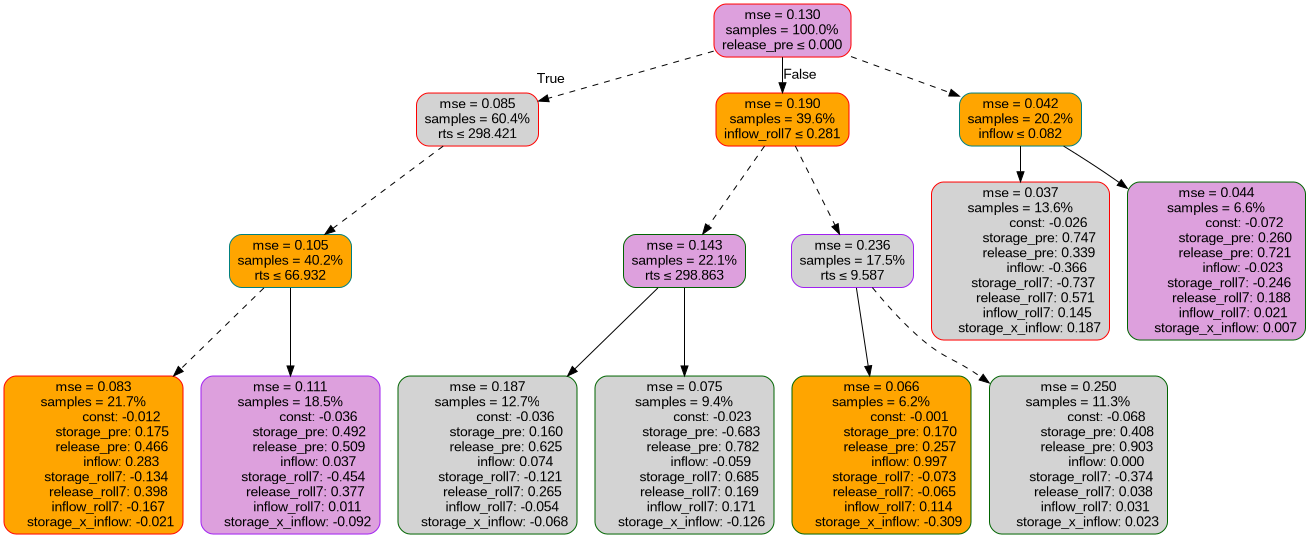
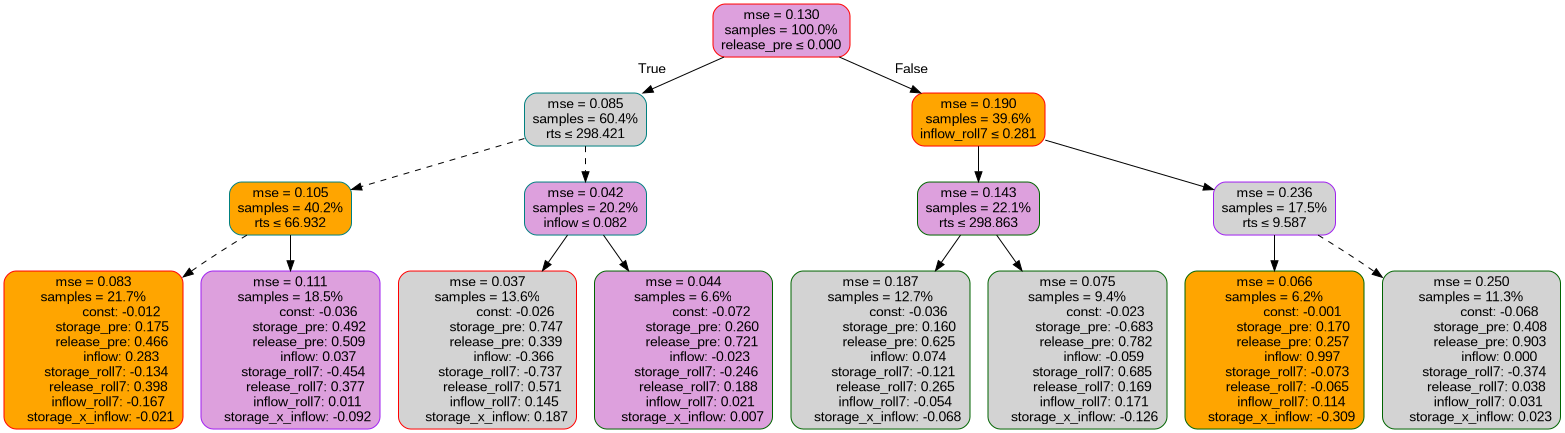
(631, 75) -> (688, 73)
(900, 75) -> (586, 159)
(478, 120) -> (586, 120)
(1020, 120) -> (586, 208)
(737, 186) -> (978, 159)
(815, 186) -> (1125, 163)
